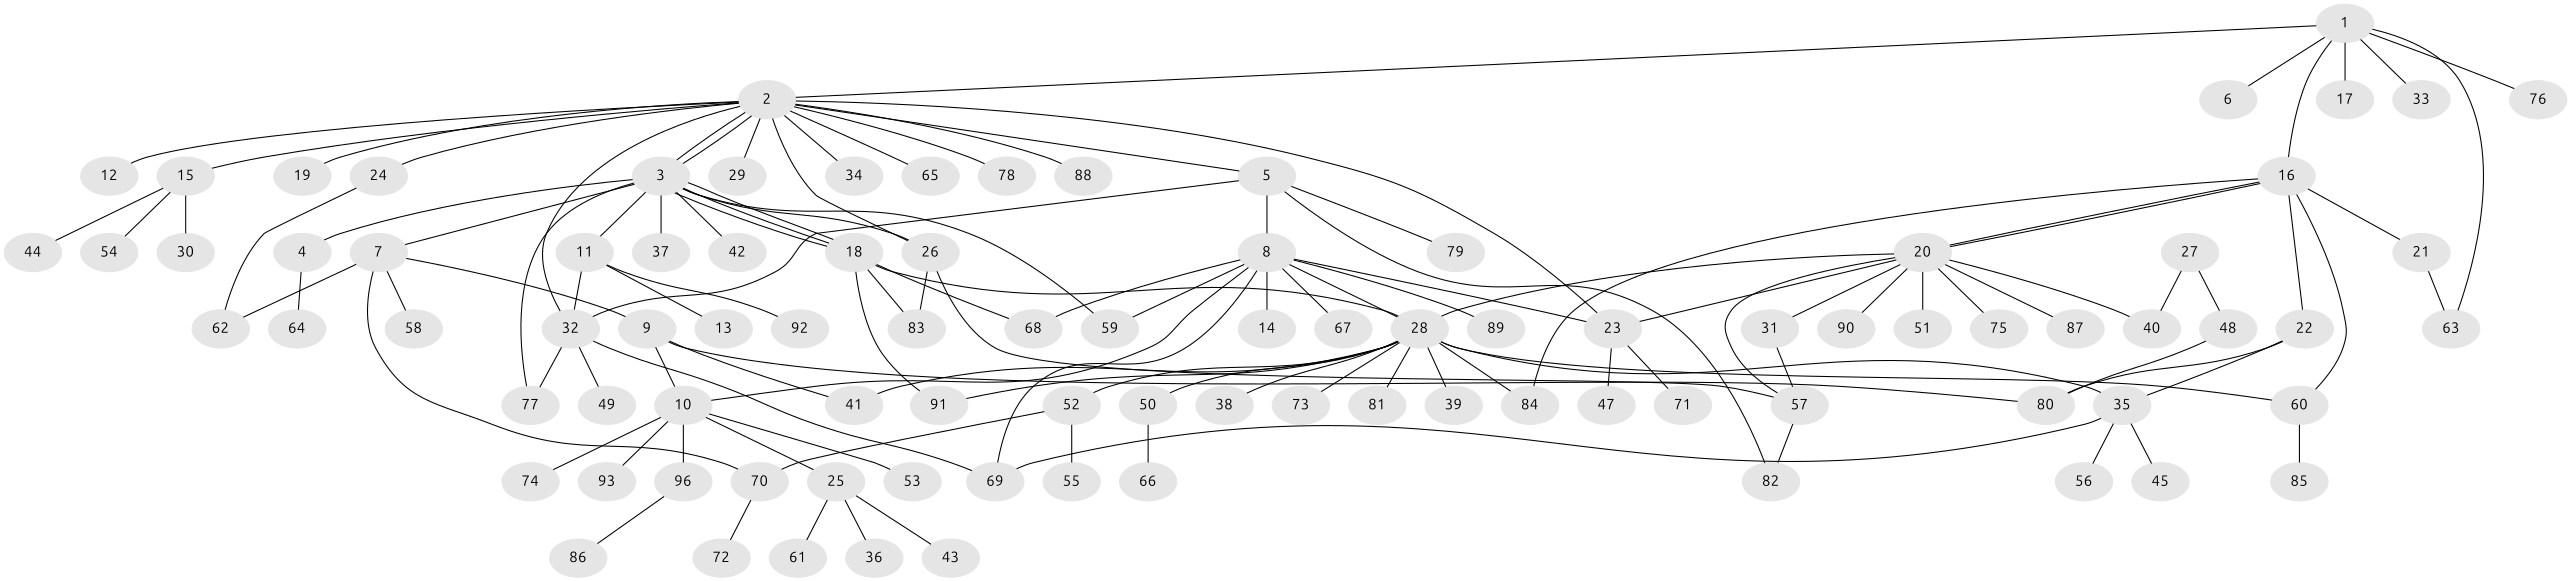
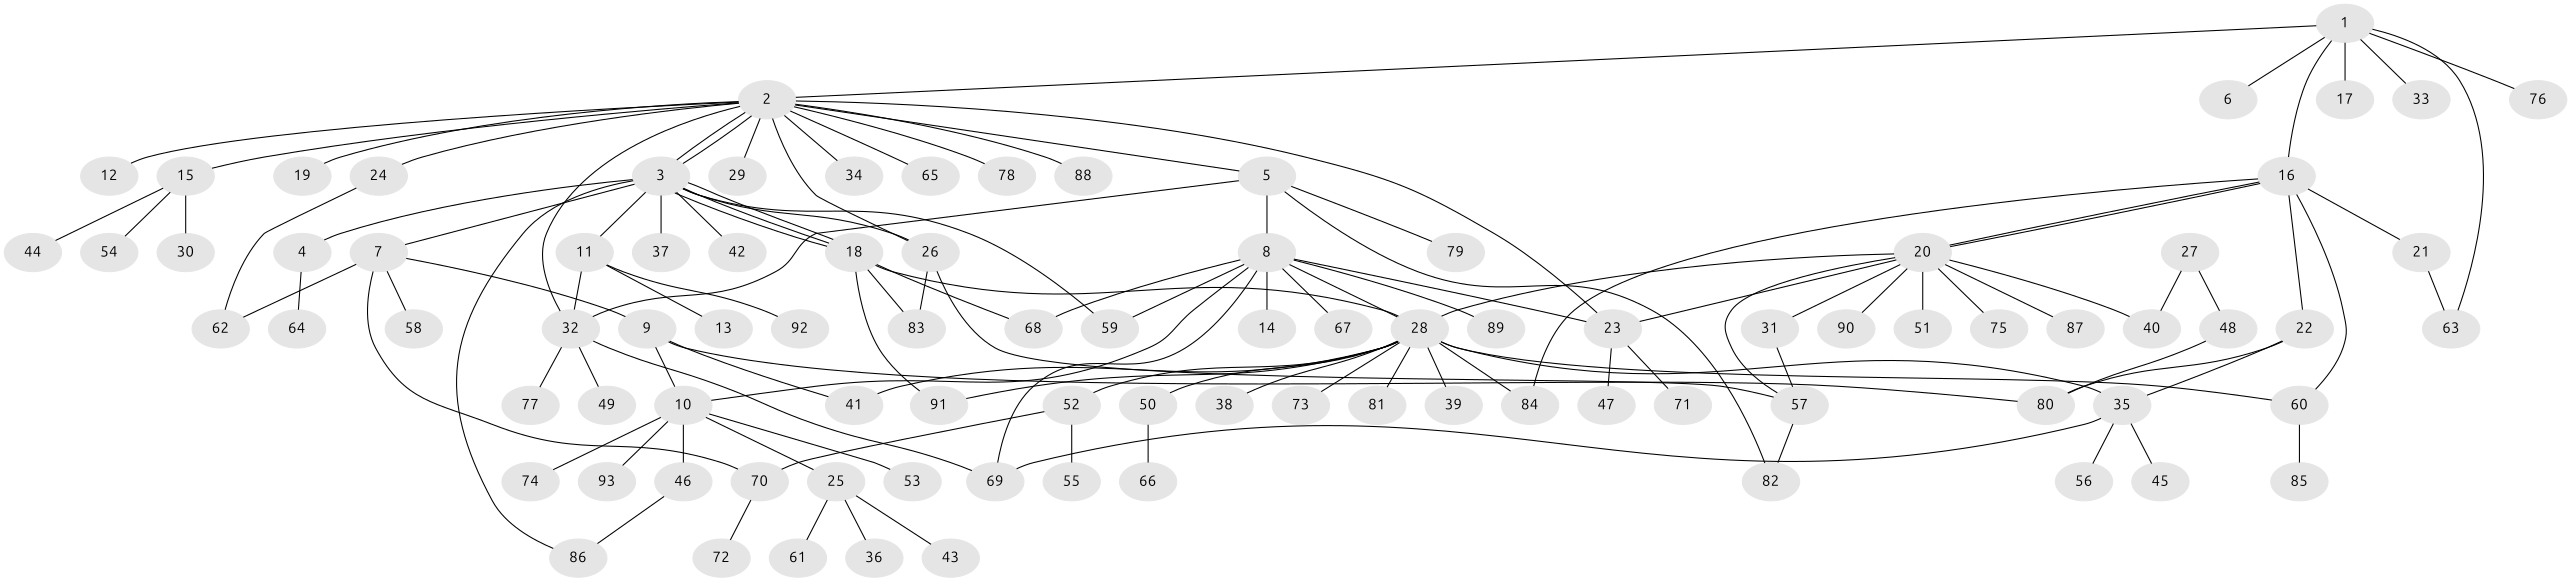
(533, 258) -> (463, 339)
(683, 482) -> (683, 482)
